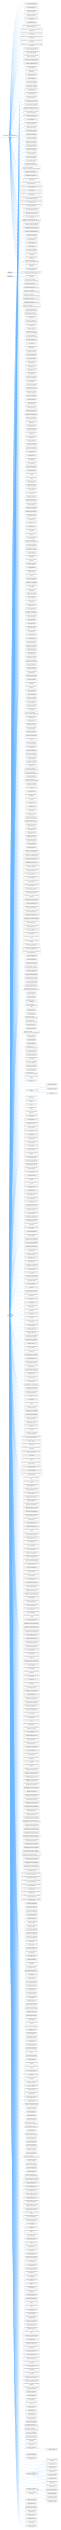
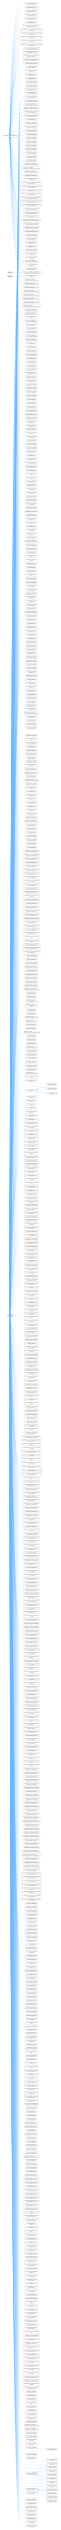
(31, 732) -> none
